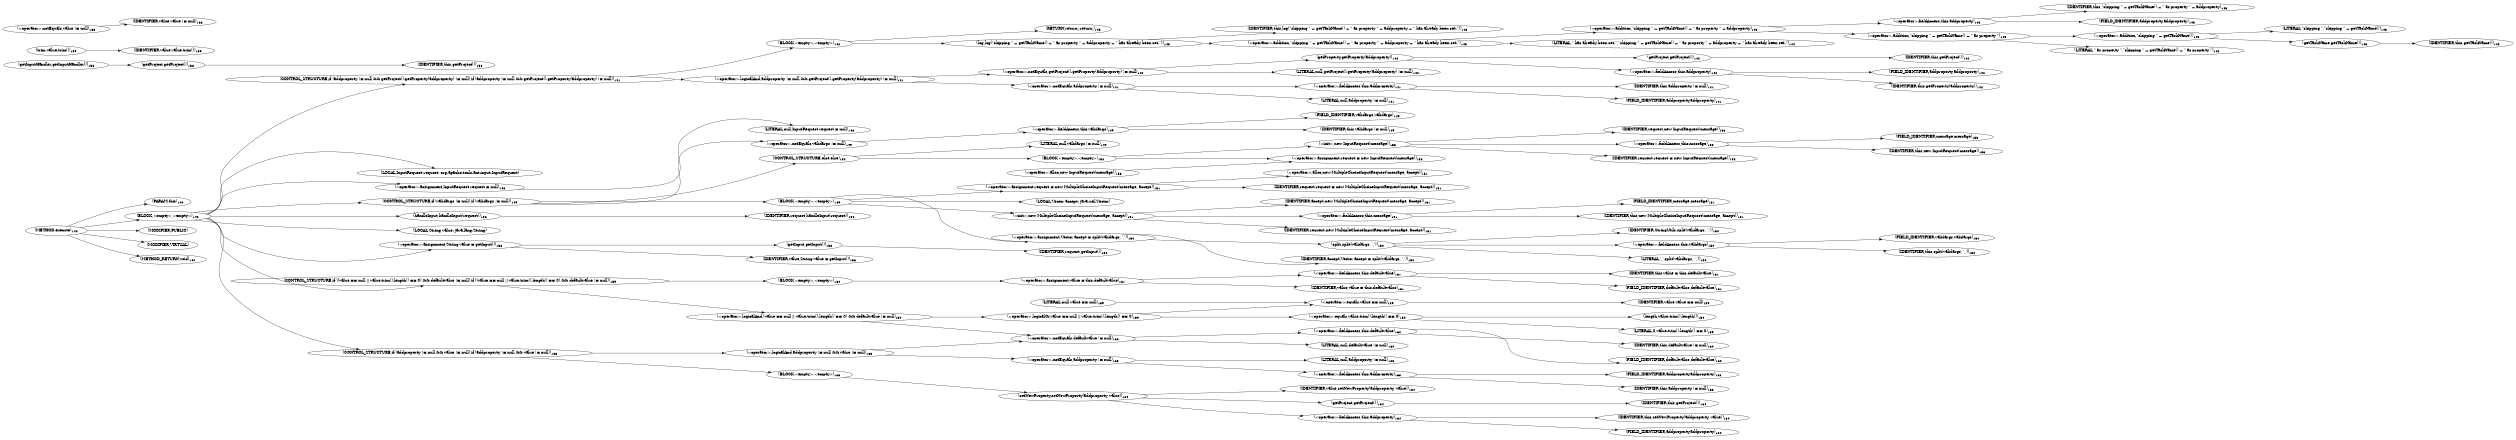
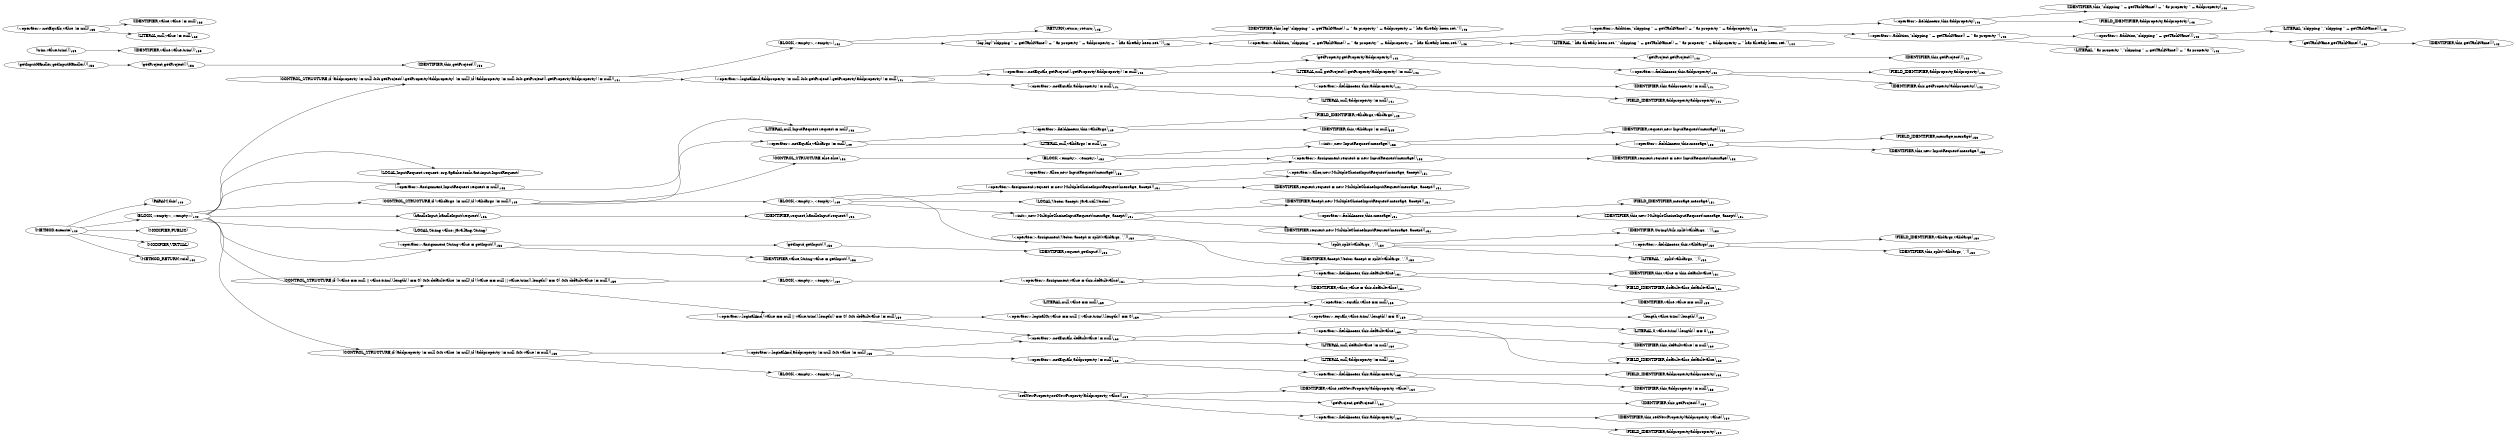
none -> (168, 36)
(1392, 129) -> (1392, 129)
(941, 151) -> (946, 144)
(1505, 151) -> (1516, 159)
